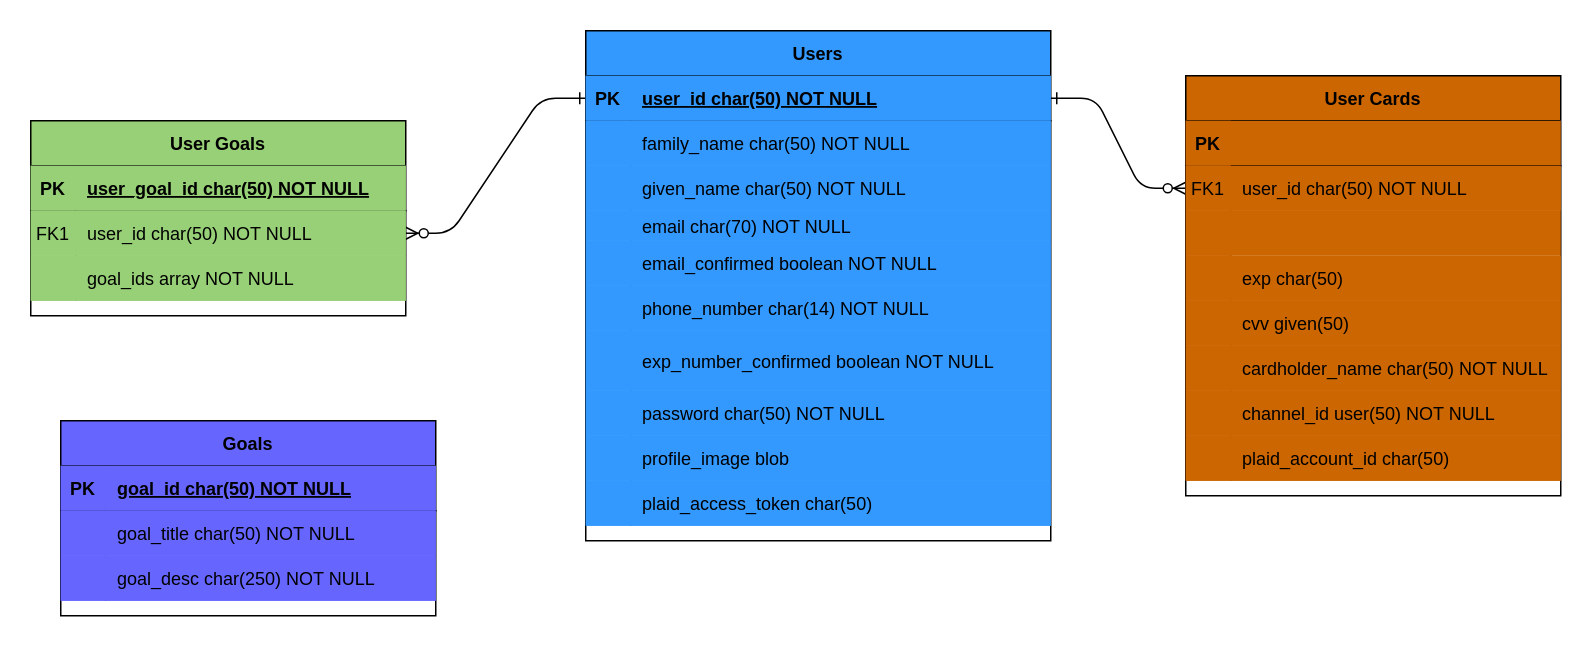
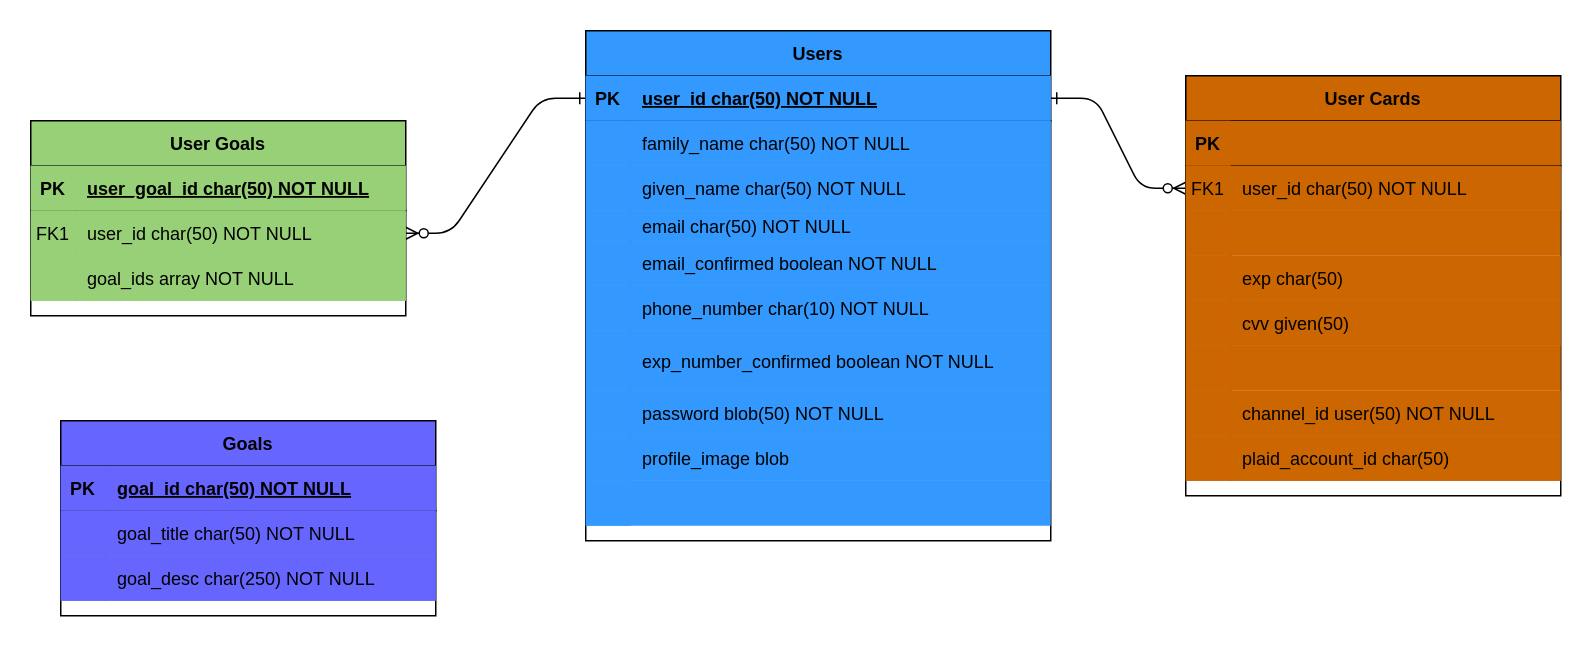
(746, 227) -> (746, 227)
(786, 309) -> (786, 309)
(1396, 368) -> none
(766, 414) -> (764, 414)
(841, 503) -> none
